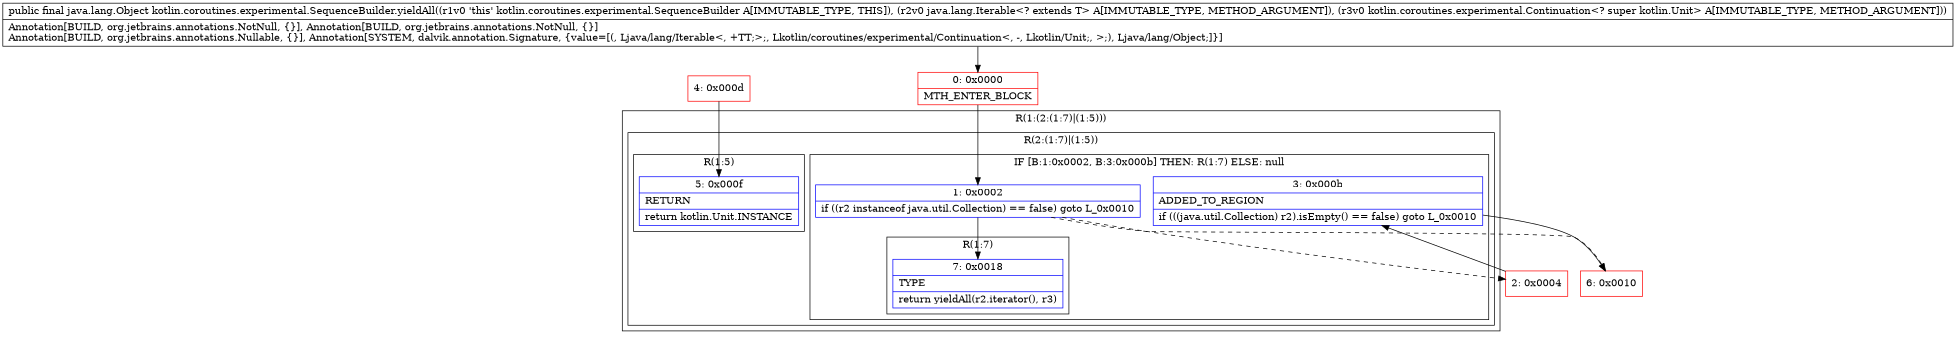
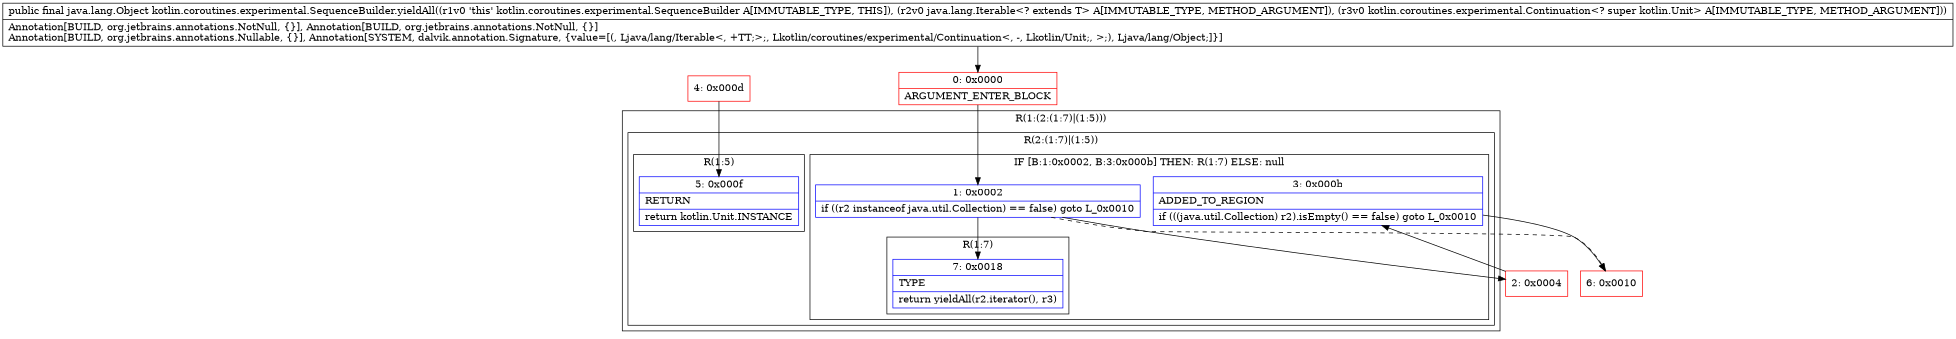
(978, 96) -> (978, 96)
(1280, 251) -> (1280, 251)
